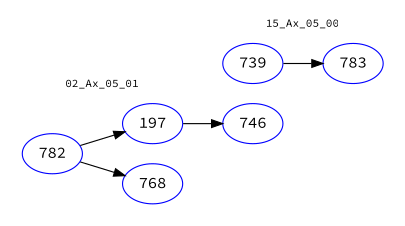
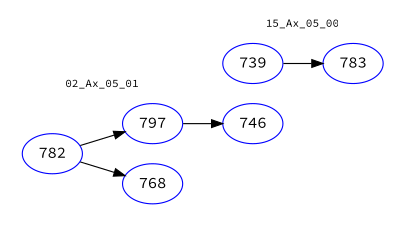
(153, 124) -> (153, 124)
